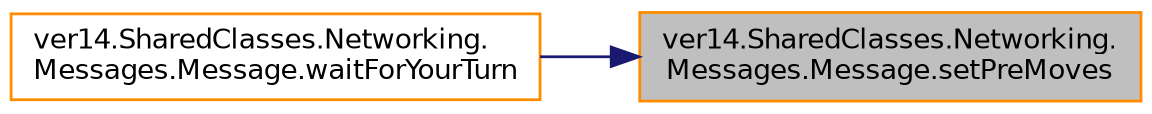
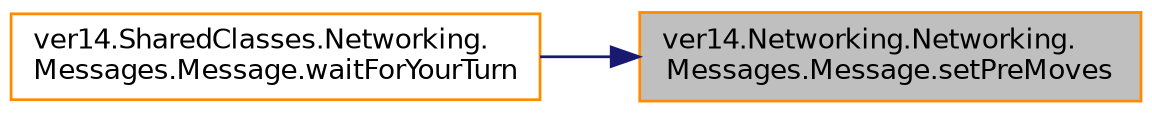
(890, 57) -> (890, 57)
